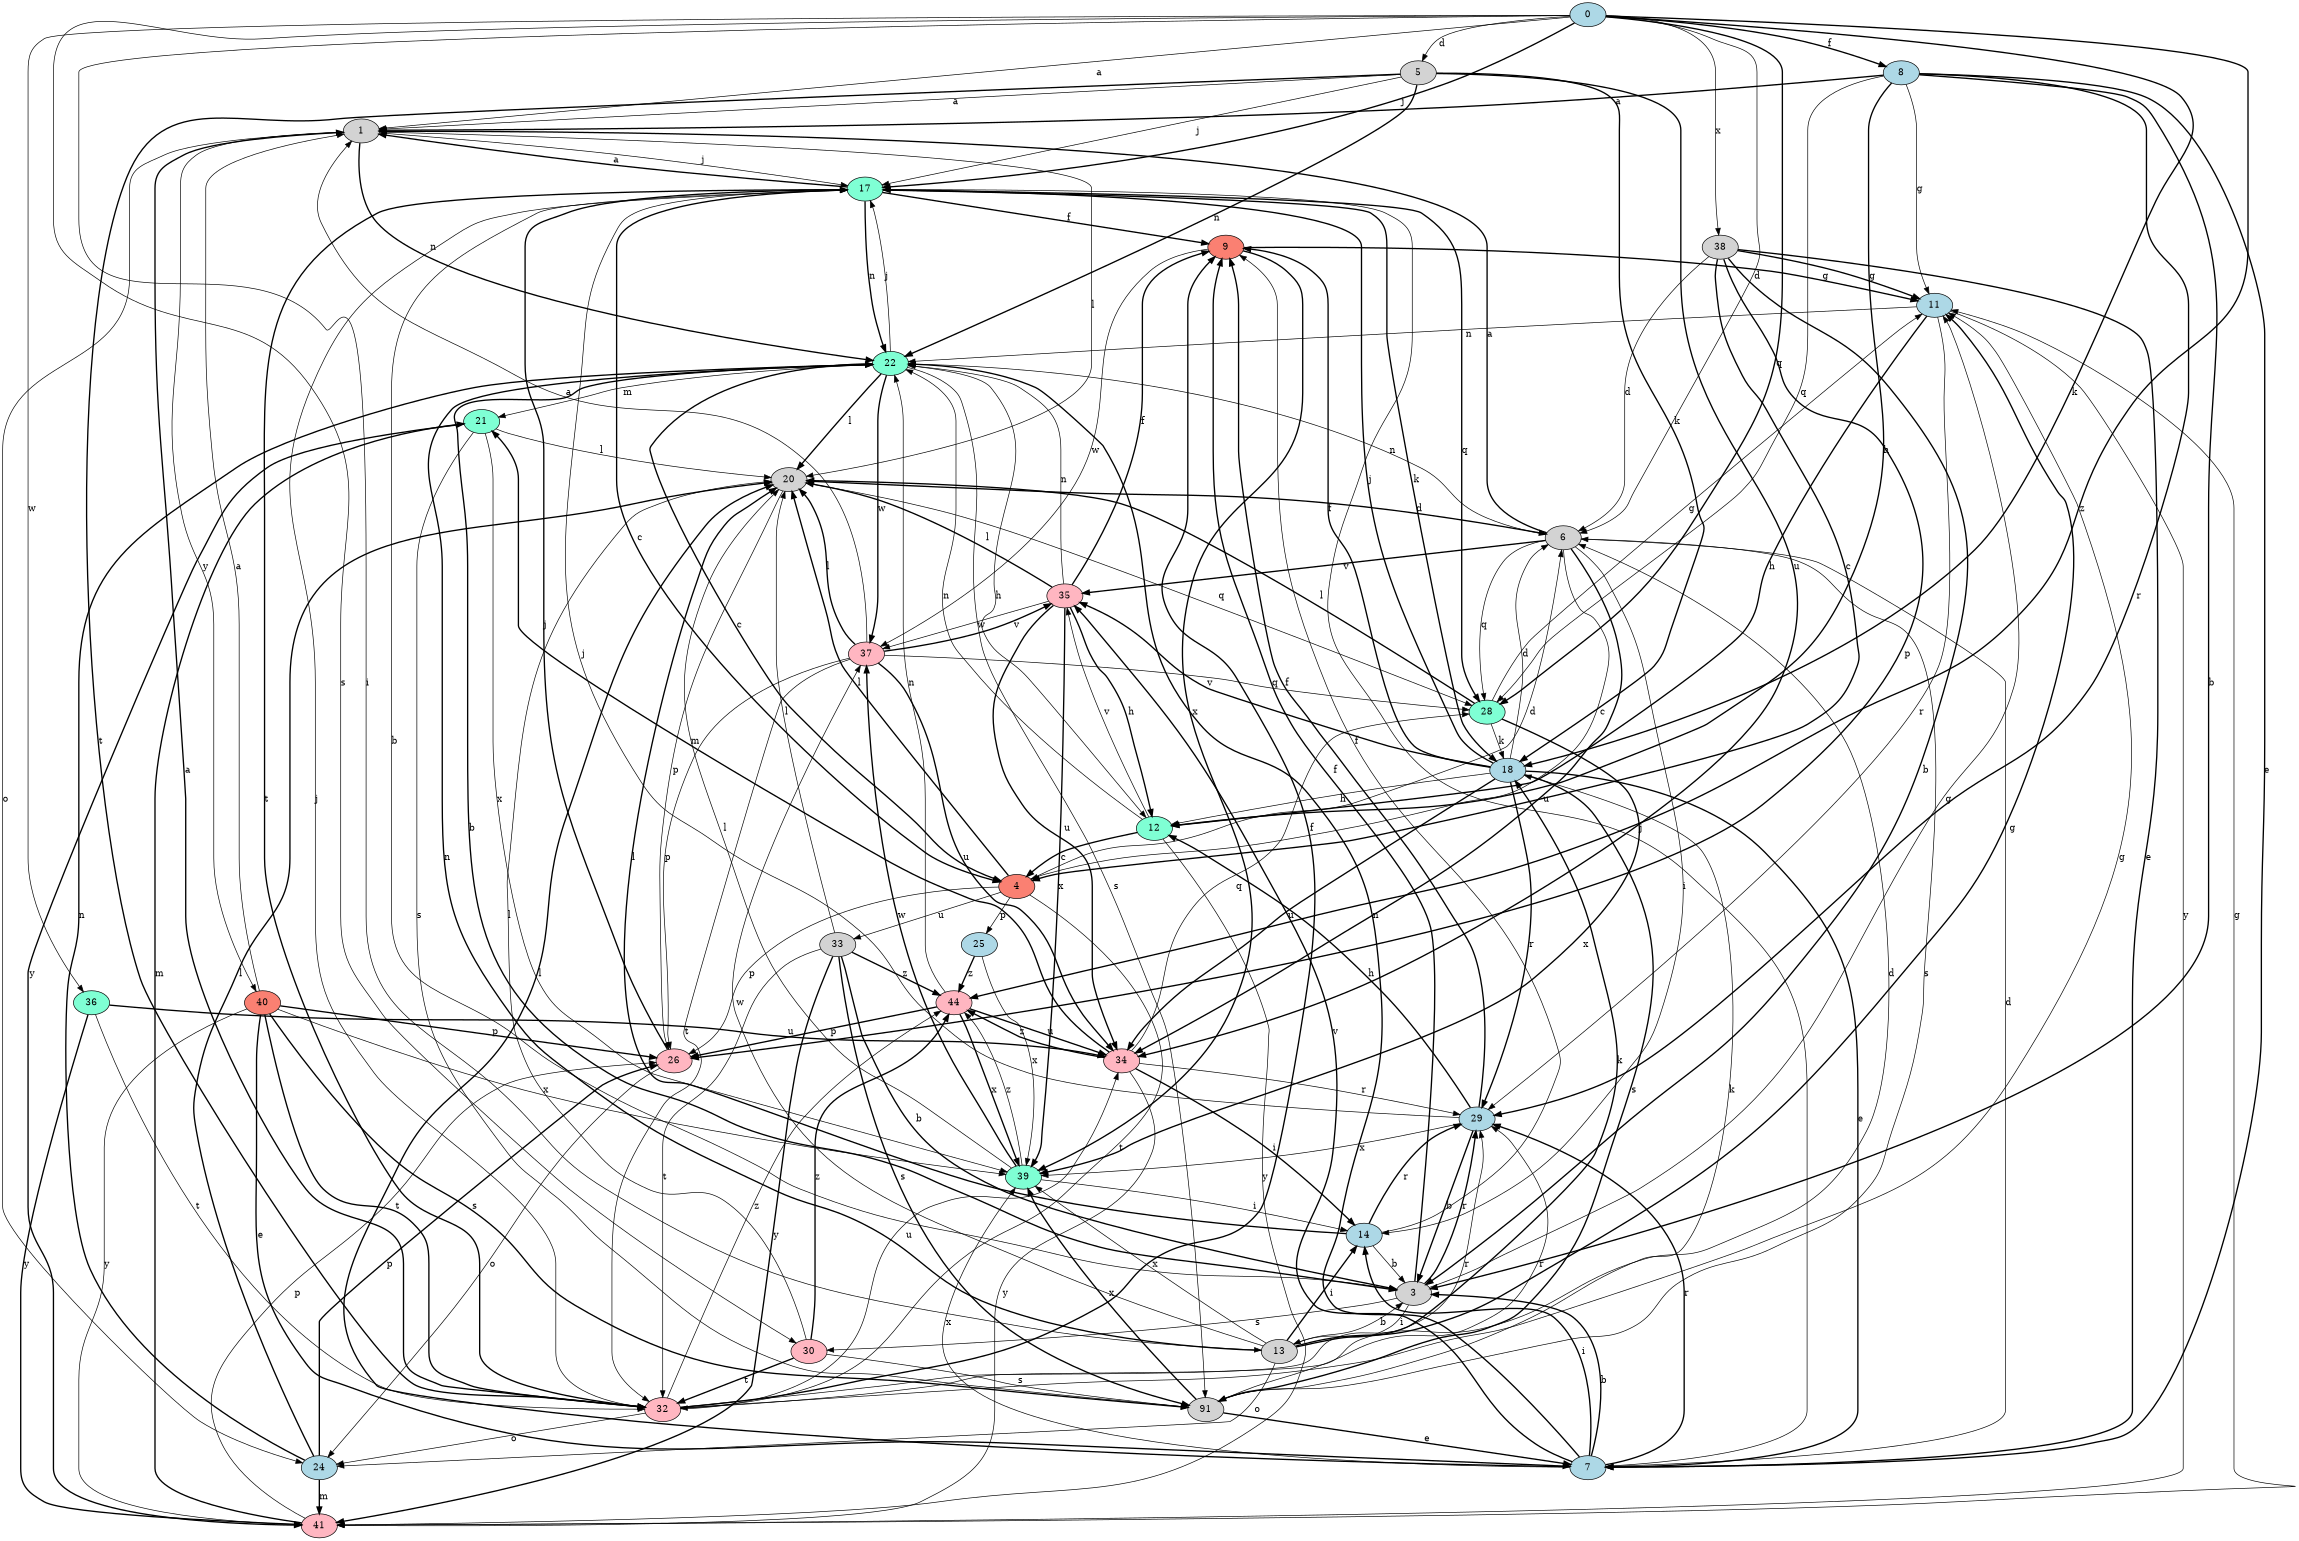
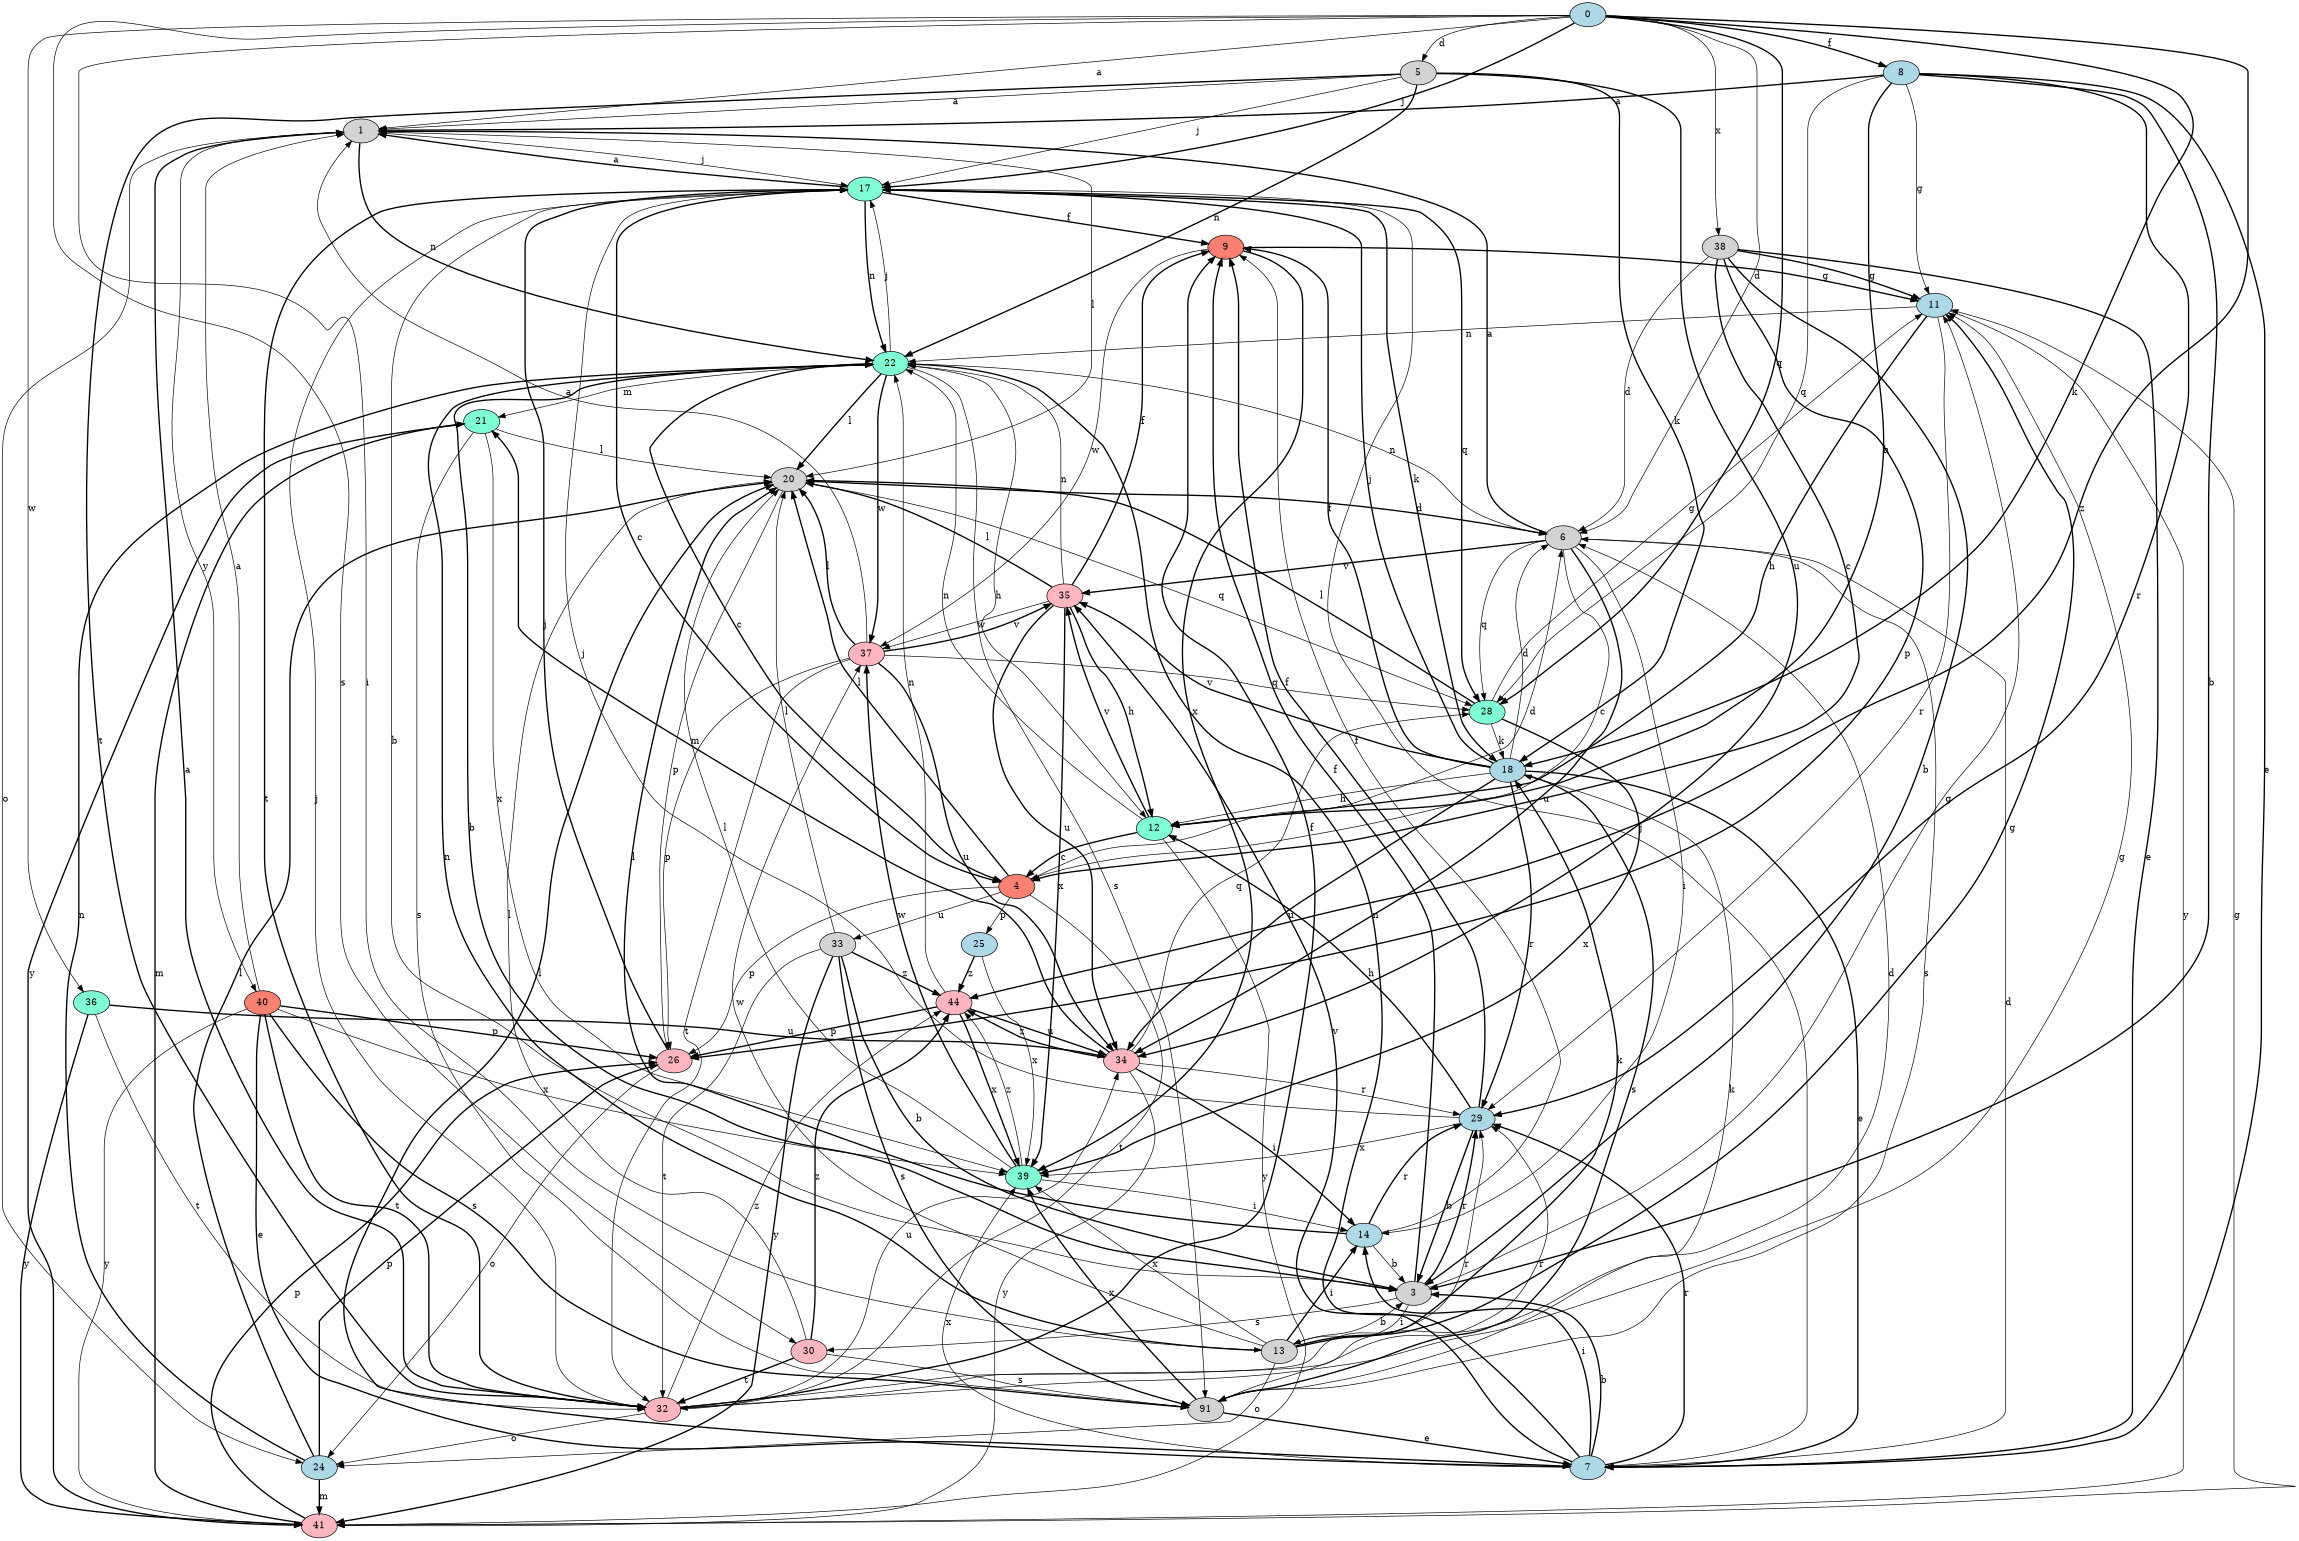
(1102, 718) -> (1102, 718)
(345, 1241) -> (345, 1241)
